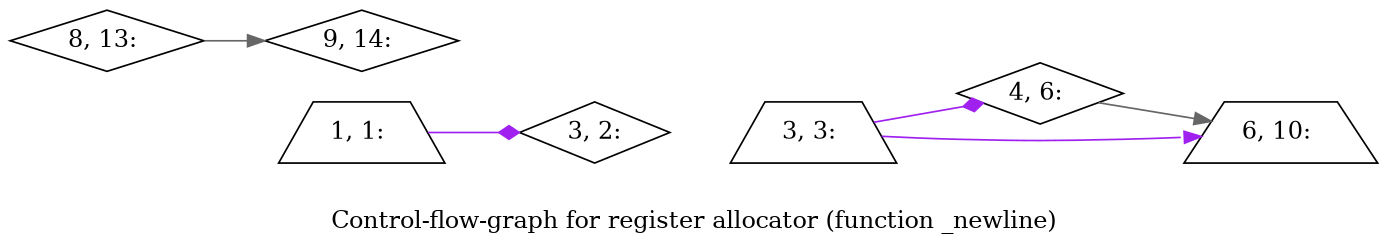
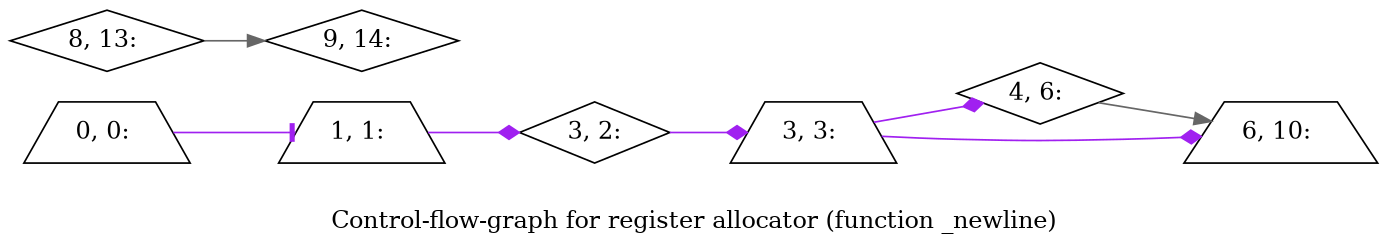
none -> (107, 132)
none -> (698, 132)
(1031, 141) -> (1031, 141)
